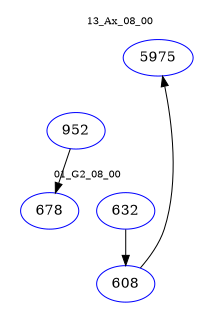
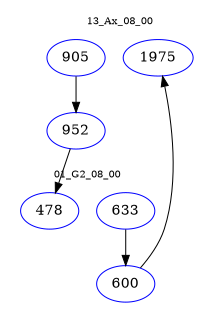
none -> (76, 58)
(158, 58) -> (158, 58)
(50, 211) -> (50, 211)
(126, 211) -> (126, 211)
(126, 284) -> (126, 284)
